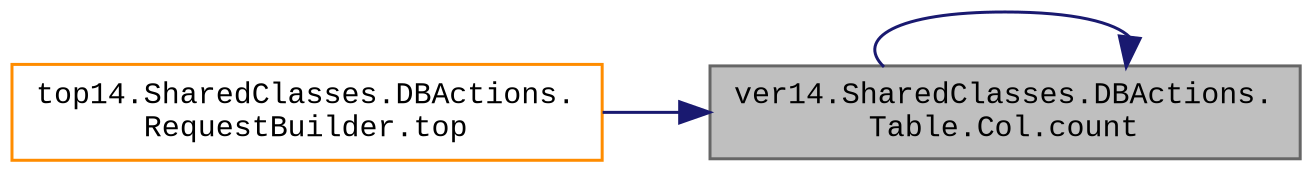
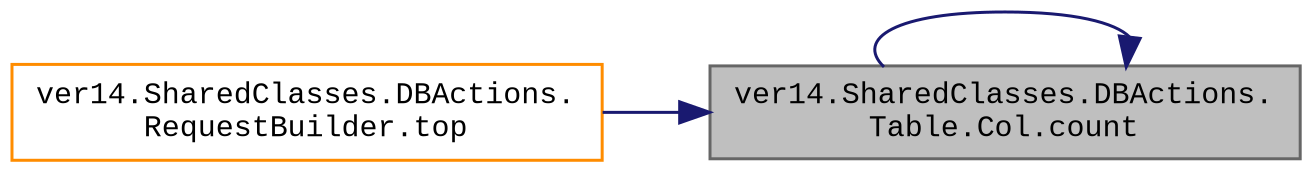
(307, 112) -> (307, 112)
